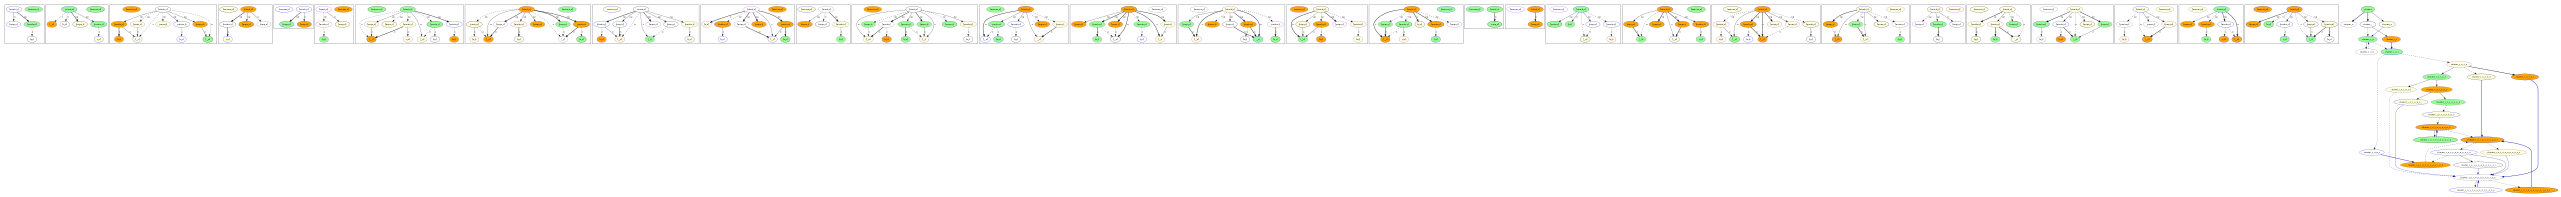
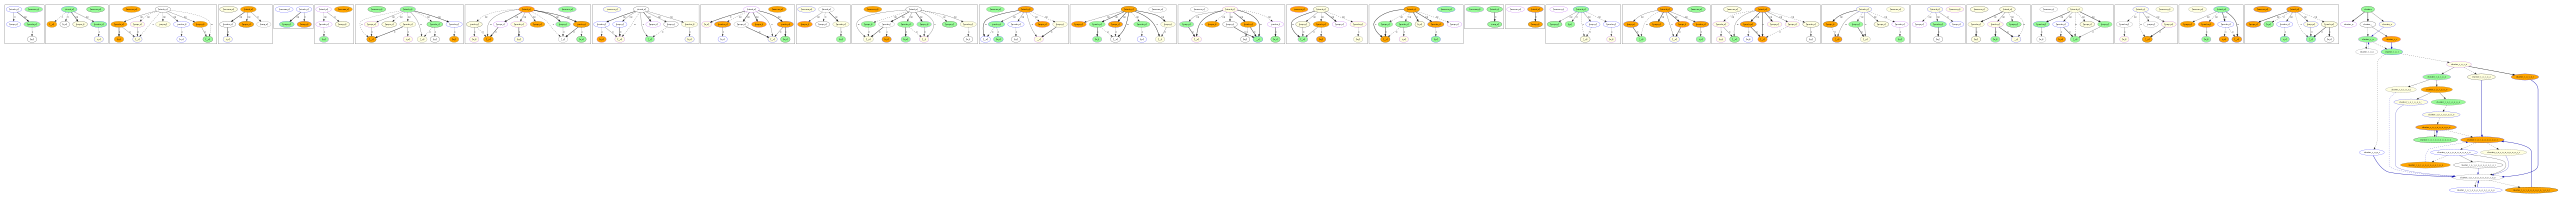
(2397, 158) -> (2409, 175)
